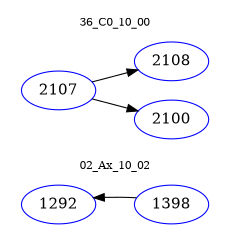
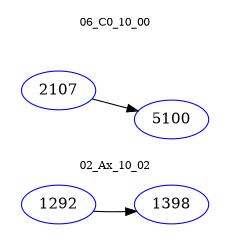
(115, 23) -> (115, 23)
(172, 61) -> none
(172, 119) -> (172, 119)
(120, 197) -> (110, 212)
